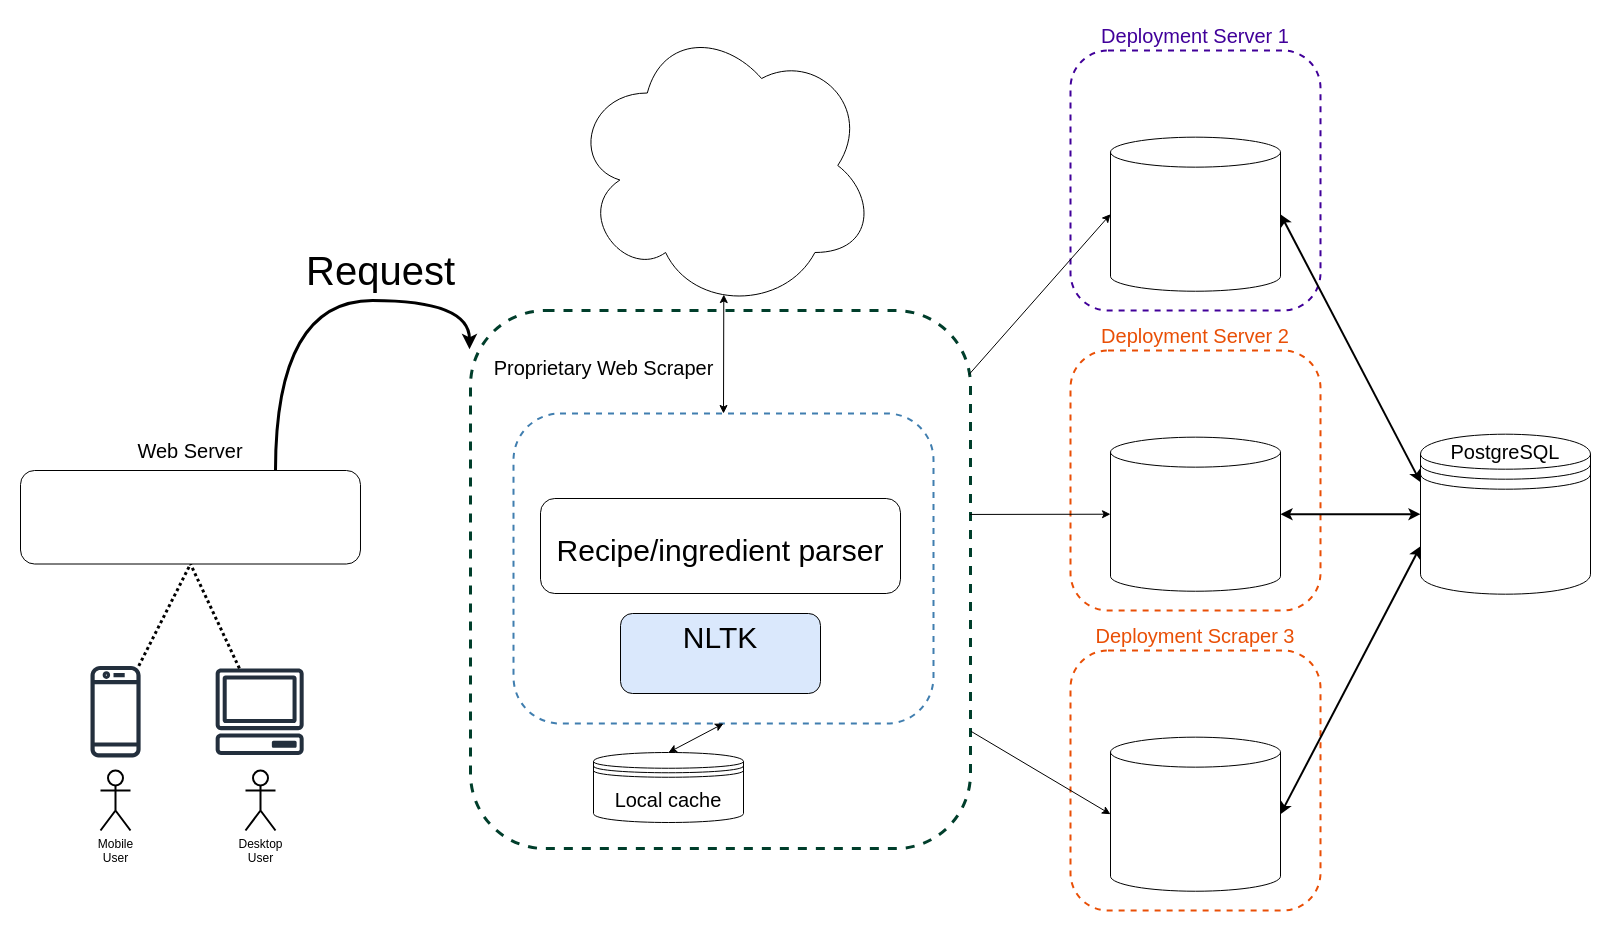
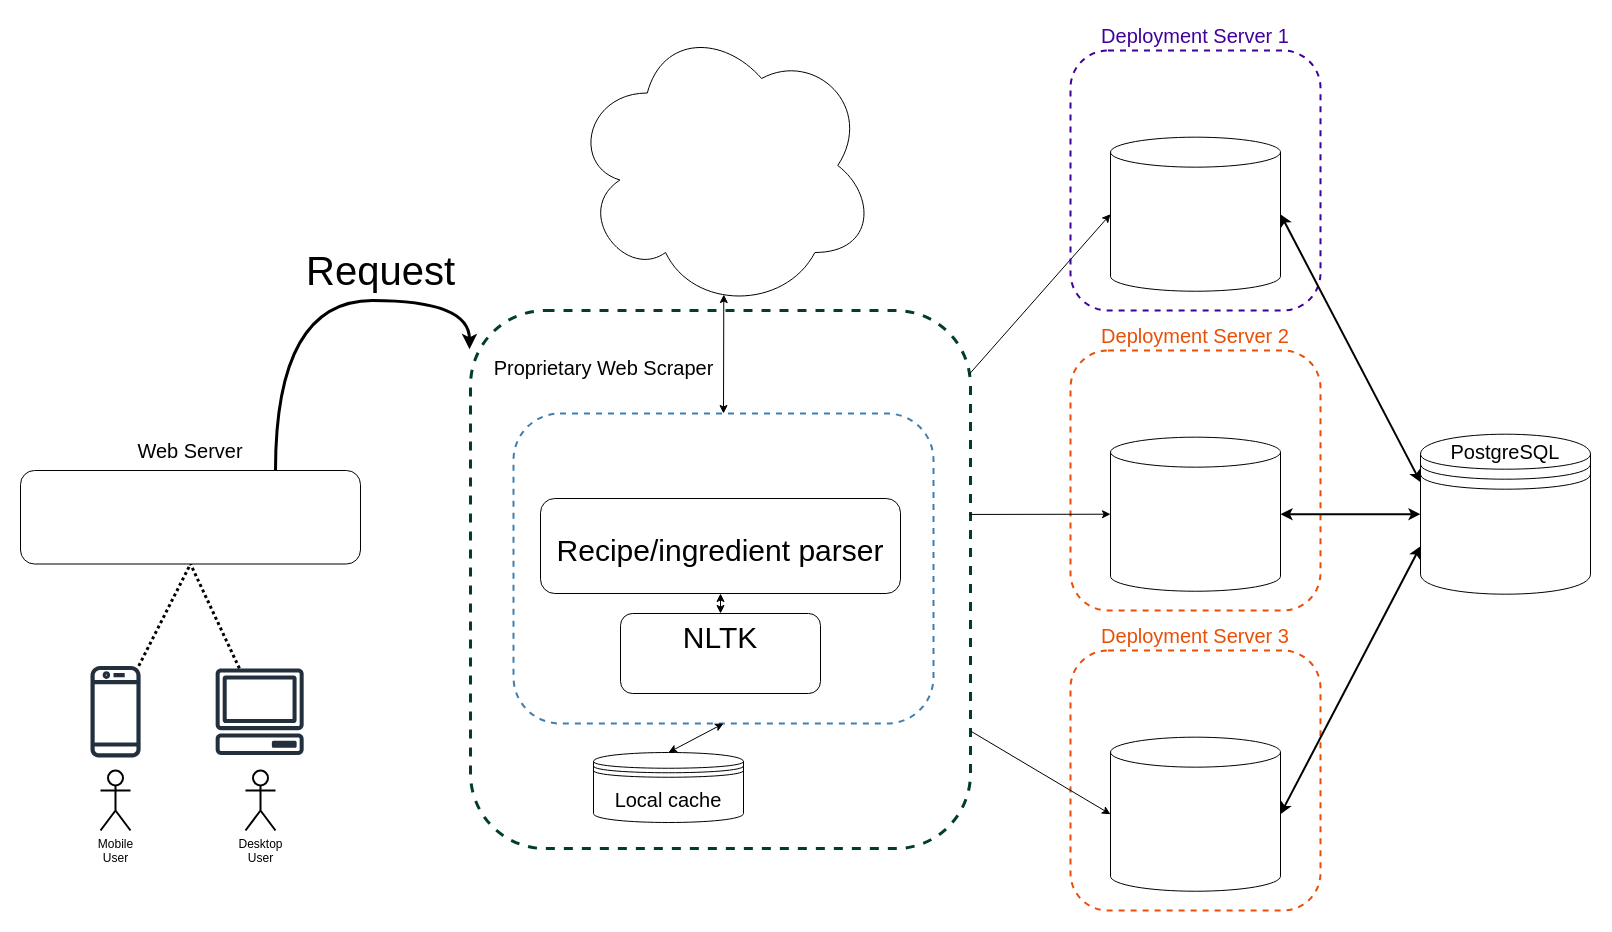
none -> (721, 604)
(1196, 640) -> (1196, 640)
(721, 654) -> (721, 654)
